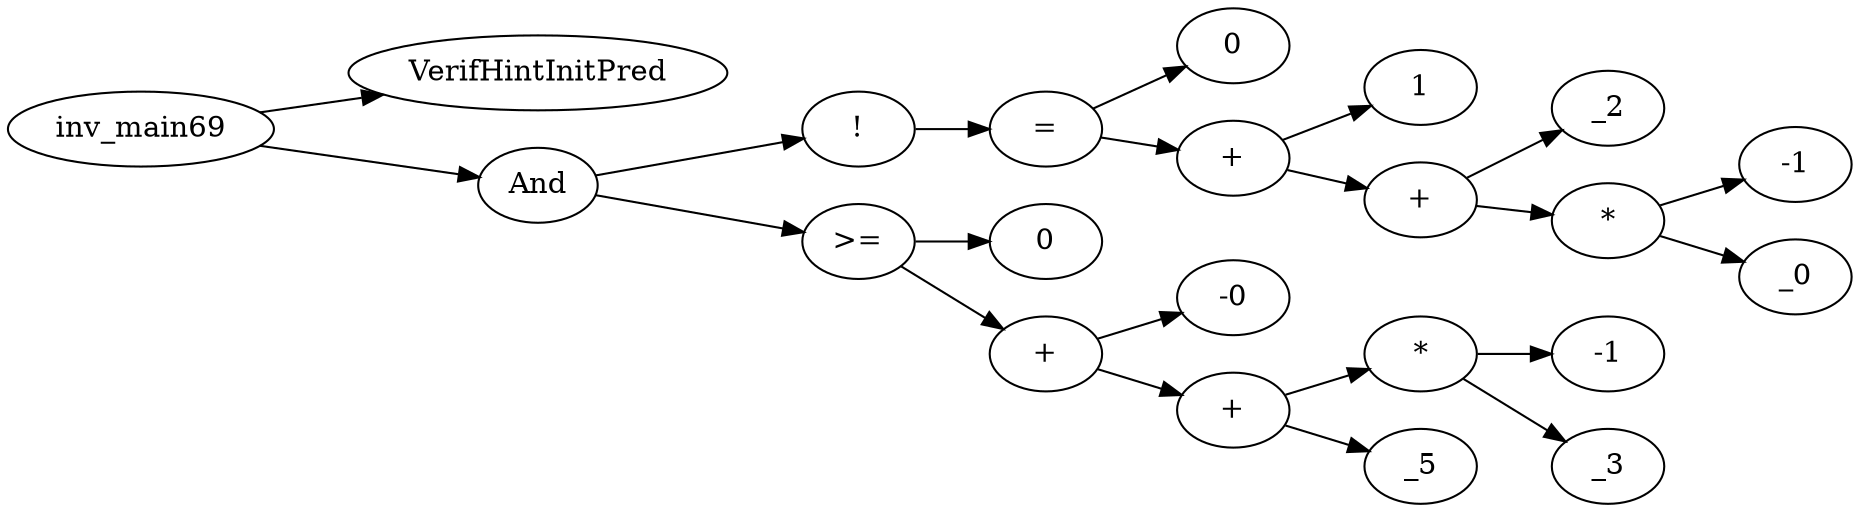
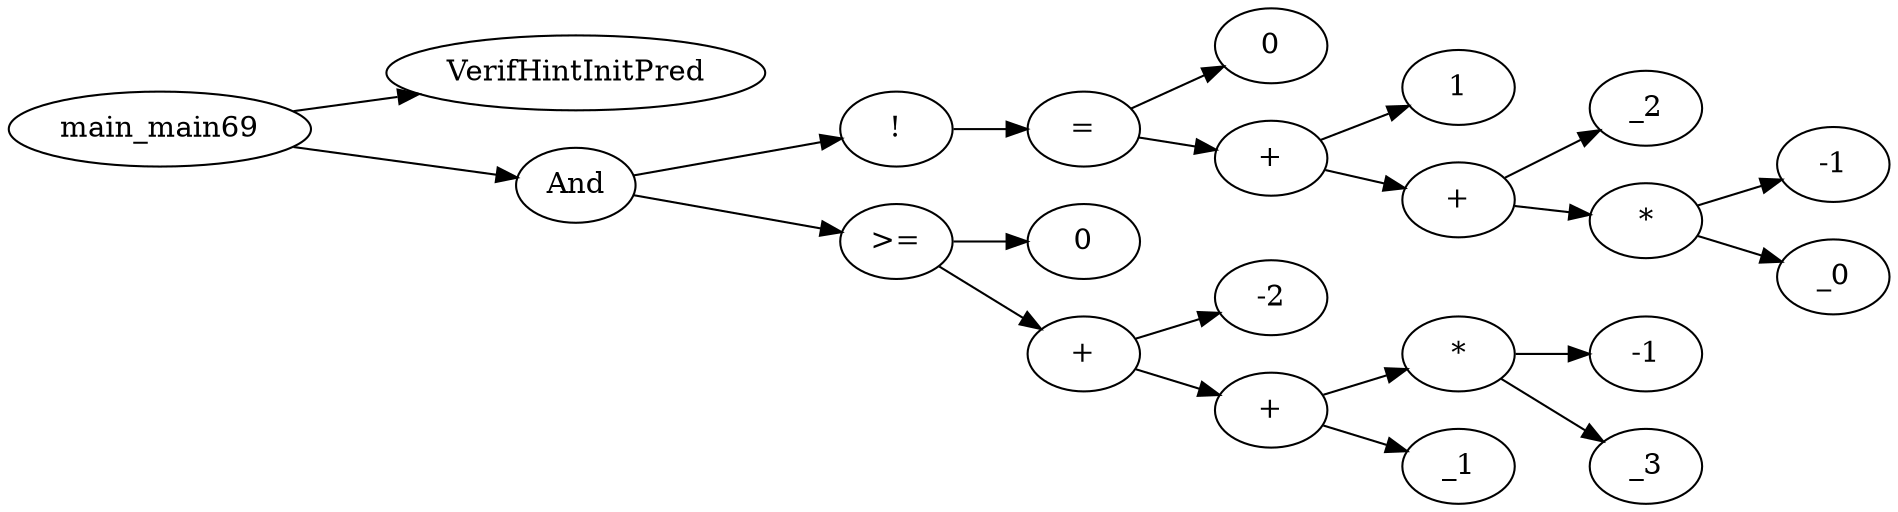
(141, 129) -> (160, 129)
(1233, 298) -> (1271, 298)
(1421, 466) -> (1459, 466)
